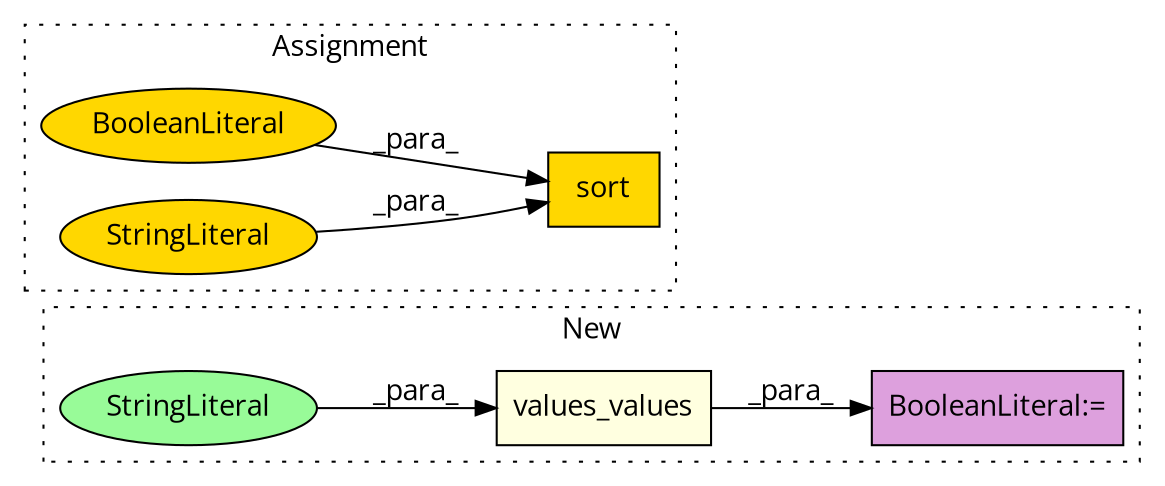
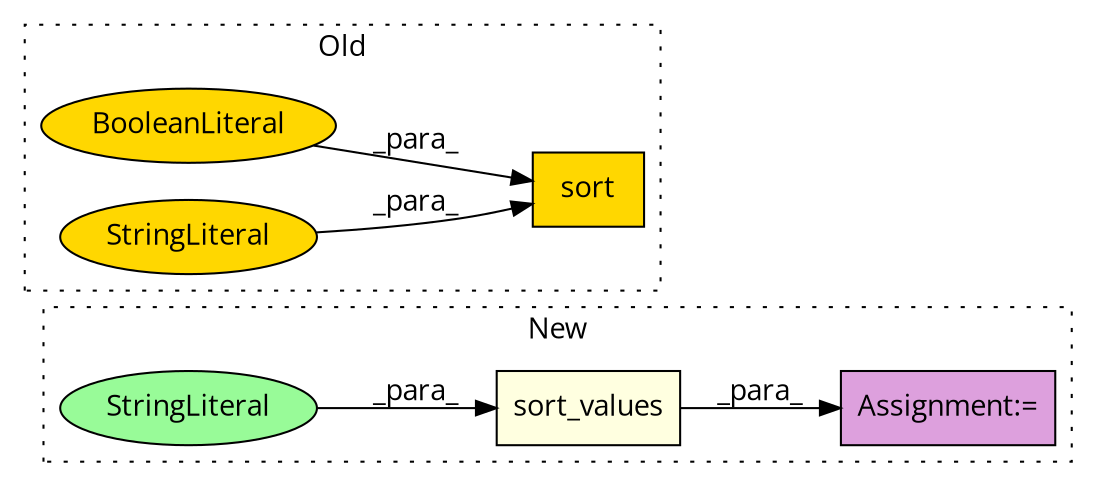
(350, 48) -> (343, 48)
(604, 408) -> (588, 408)
(998, 408) -> (948, 408)
